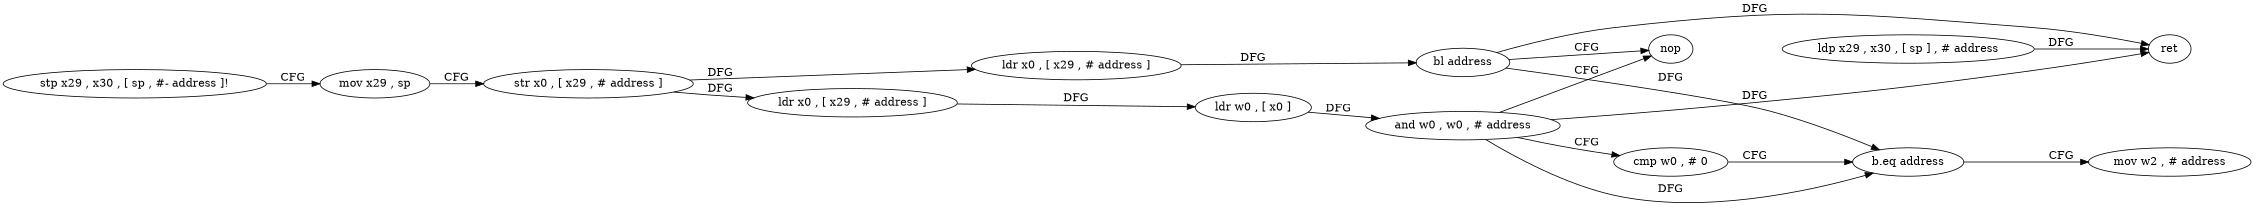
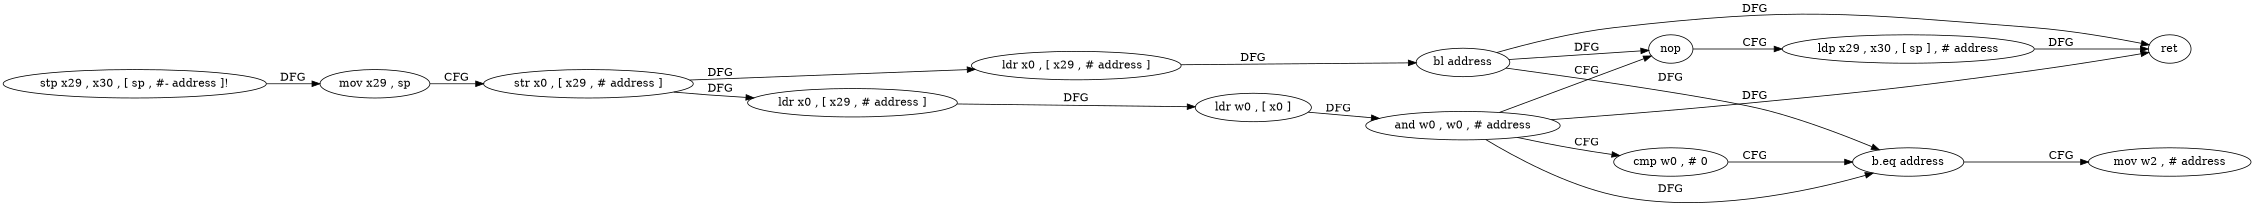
(1587, 48) -> (1587, 48)
none -> (1733, 49)
(293, 78) -> (293, 78)
